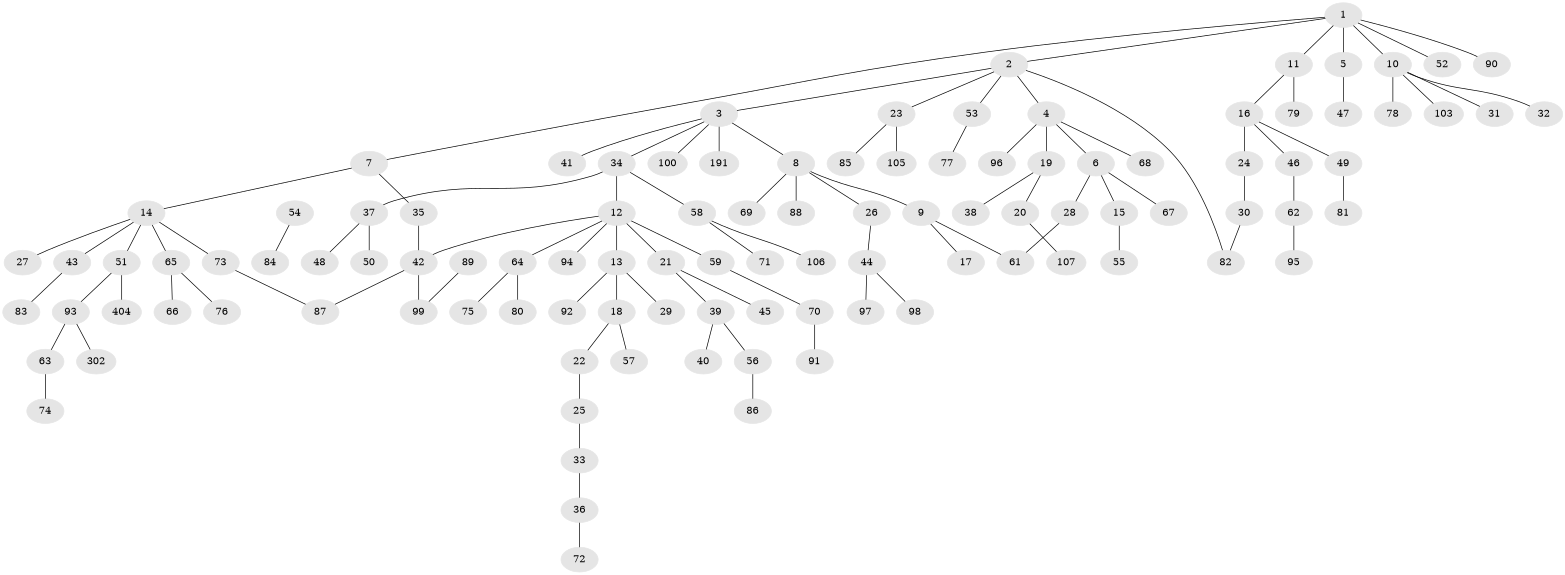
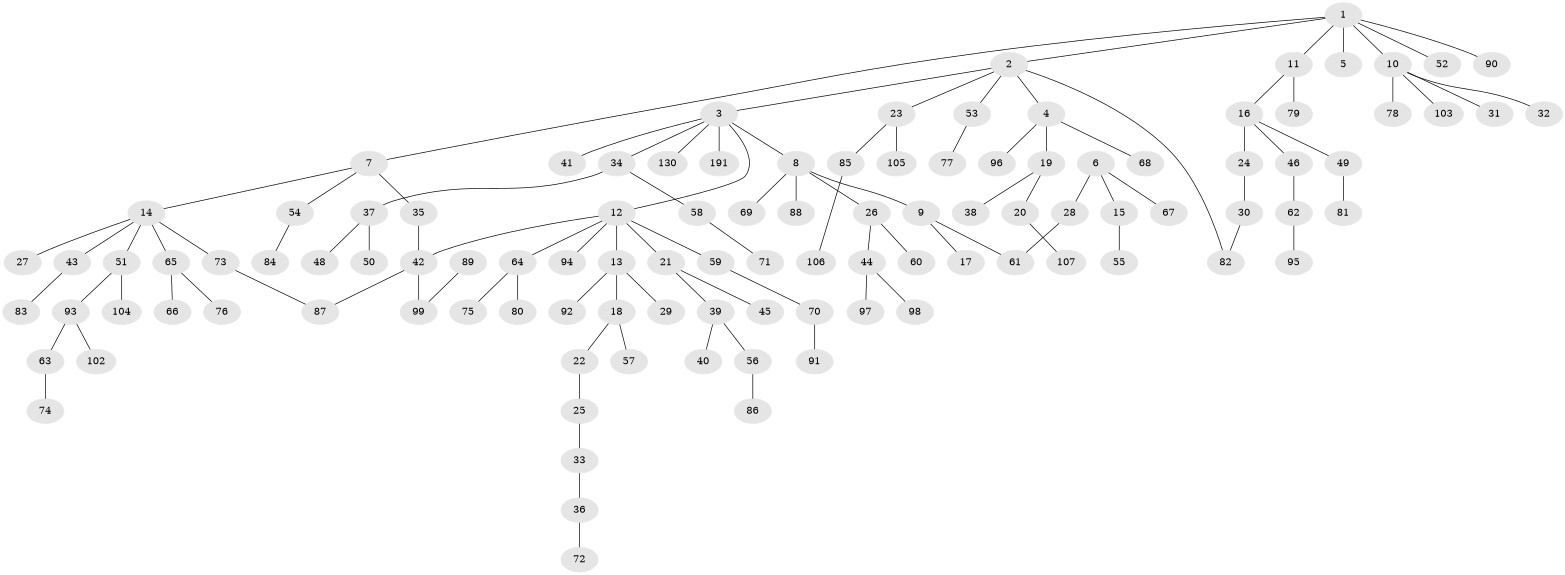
(1343, 114) -> none
(1071, 139) -> none
(668, 164) -> (668, 164)
none -> (332, 188)
(617, 188) -> (719, 187)
(756, 238) -> (831, 213)
none -> (916, 263)
(122, 312) -> (122, 312)
(96, 362) -> (96, 362)
